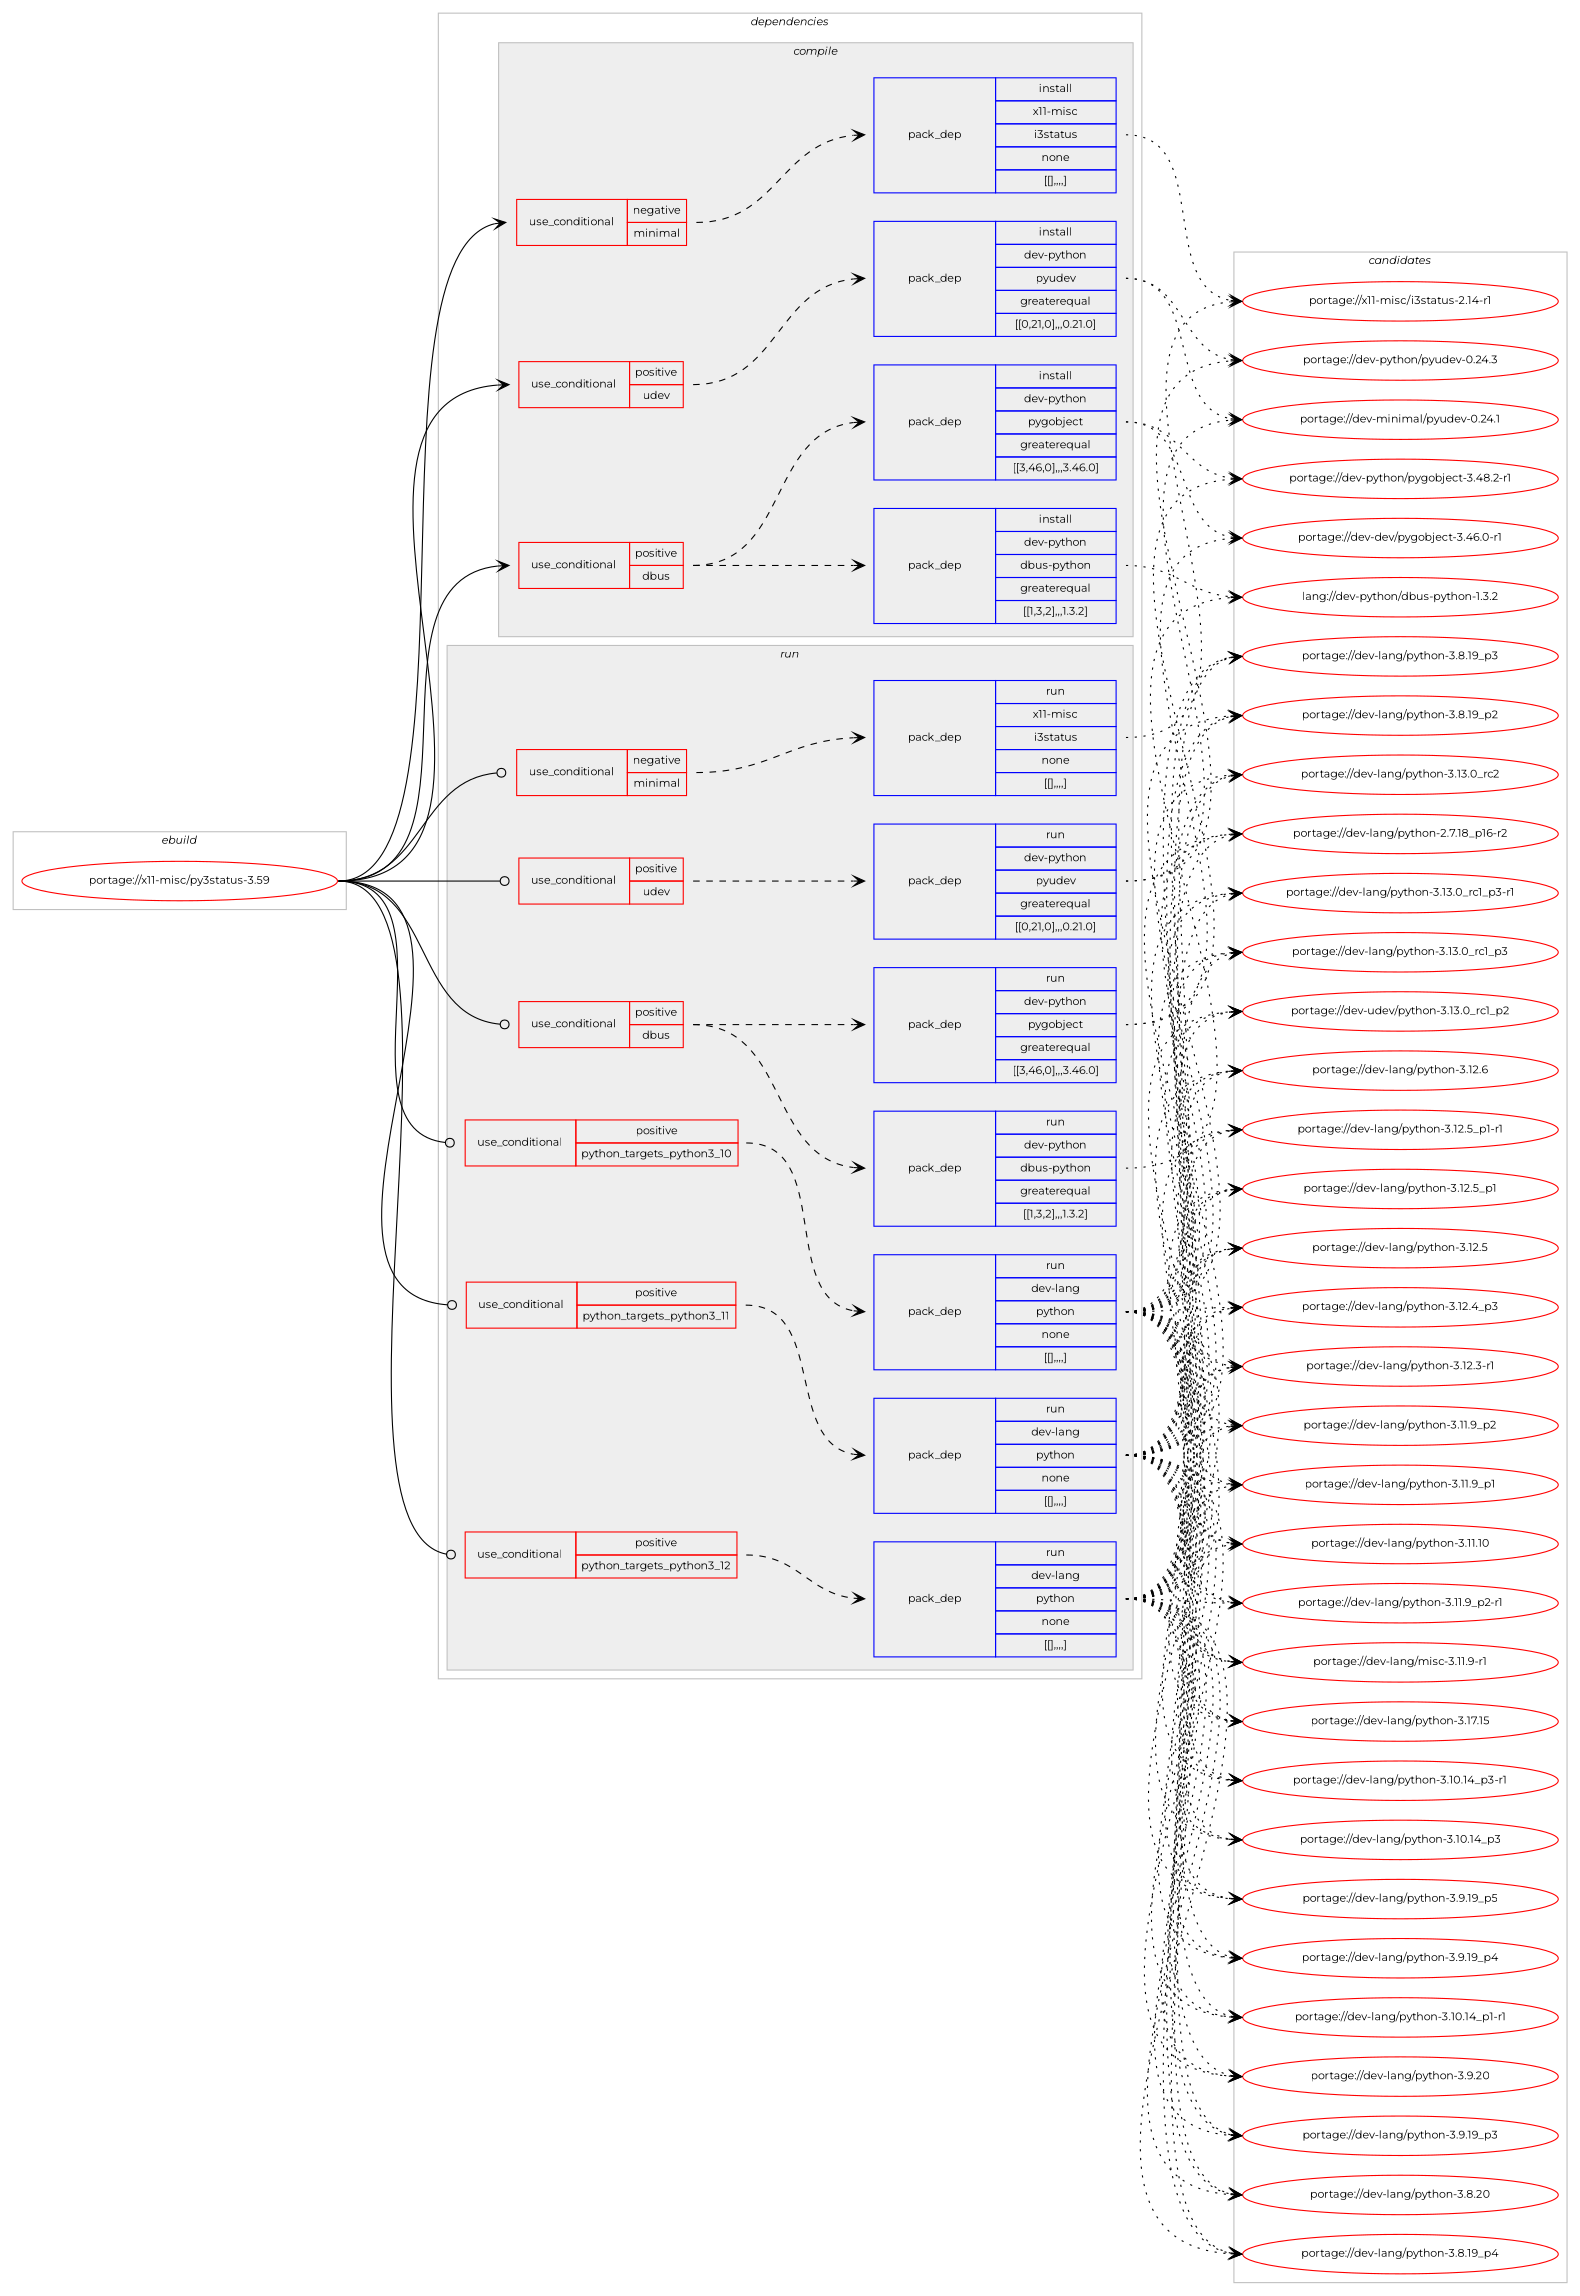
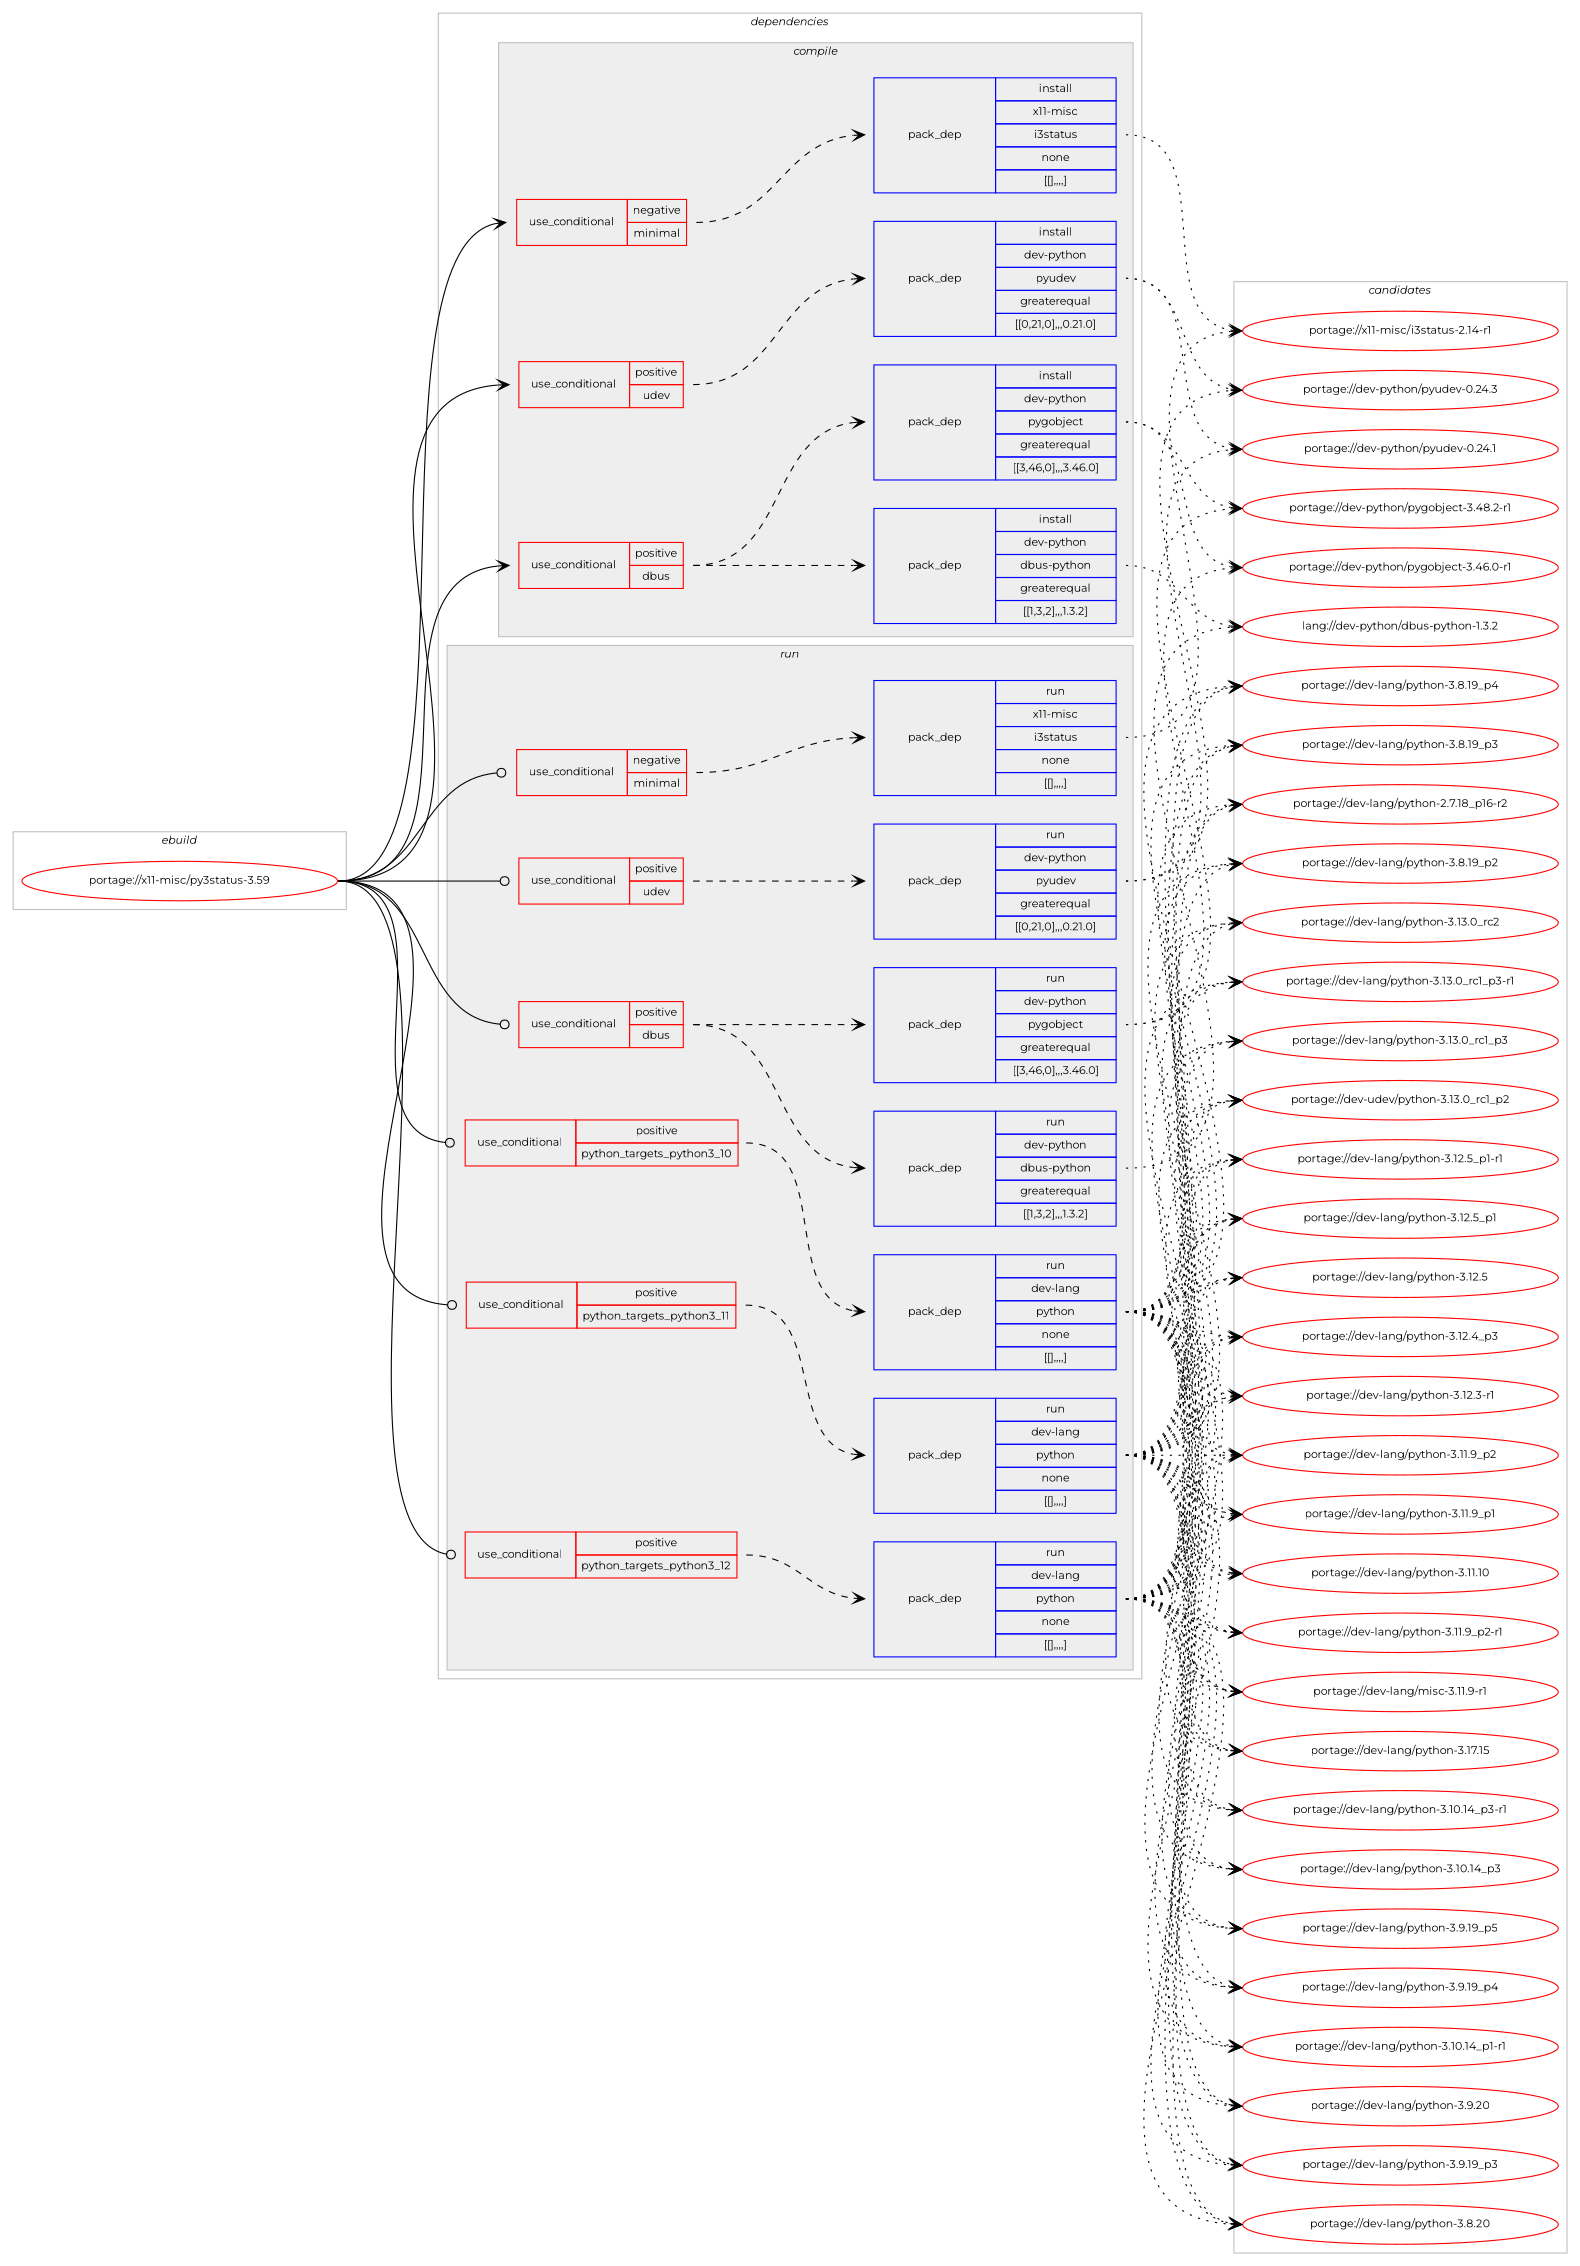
(1400, 420) -> (1400, 449)
(1400, 538) -> (1400, 568)
(1400, 1071) -> none
